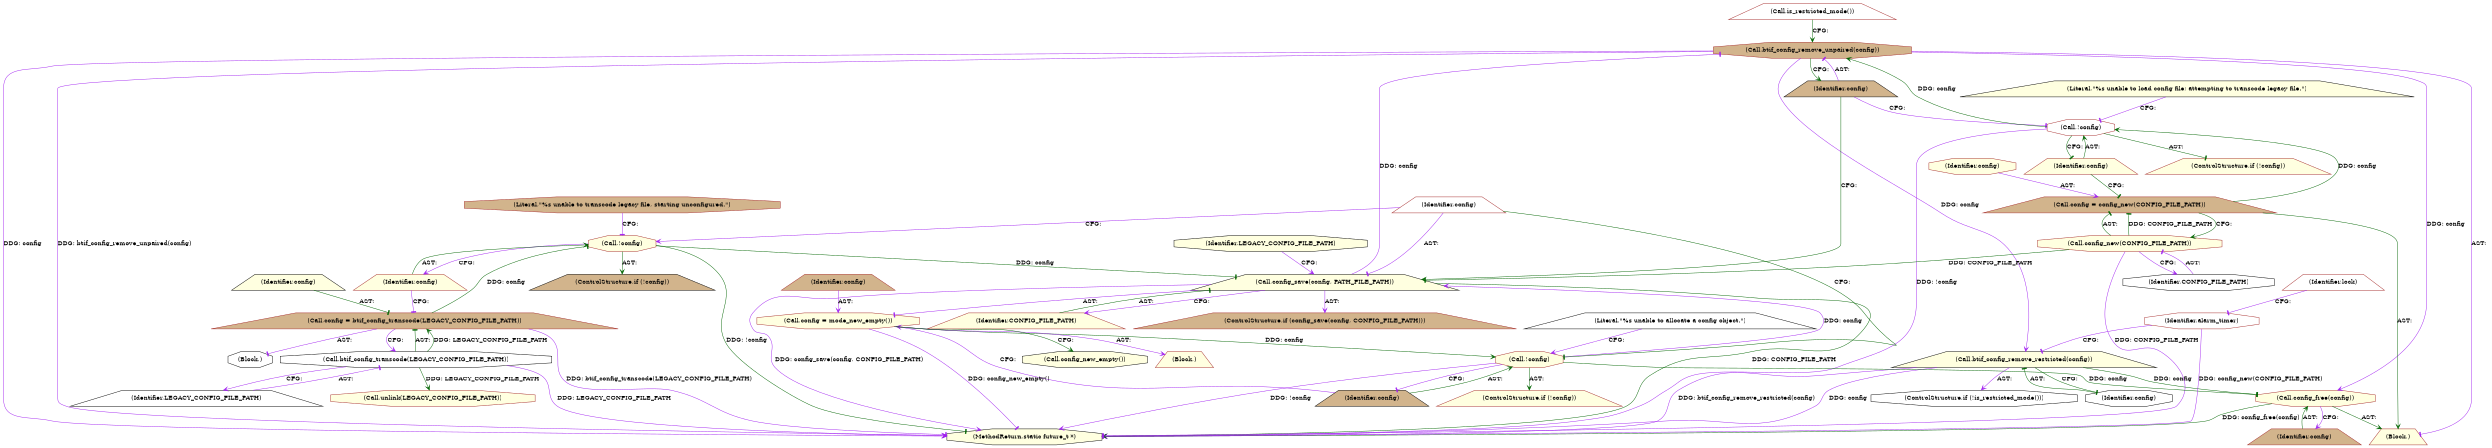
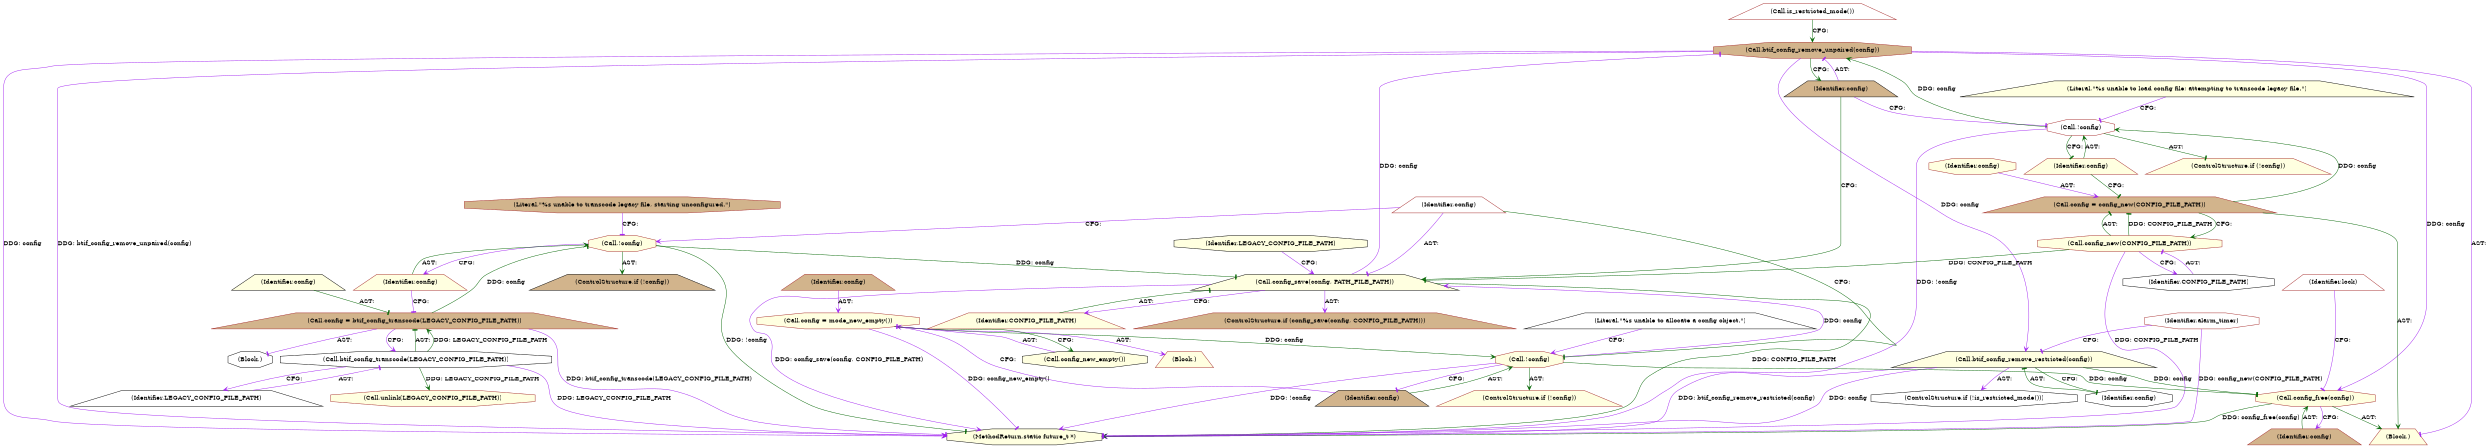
(1047, 301) -> (986, 335)
(2268, 301) -> (2335, 340)
